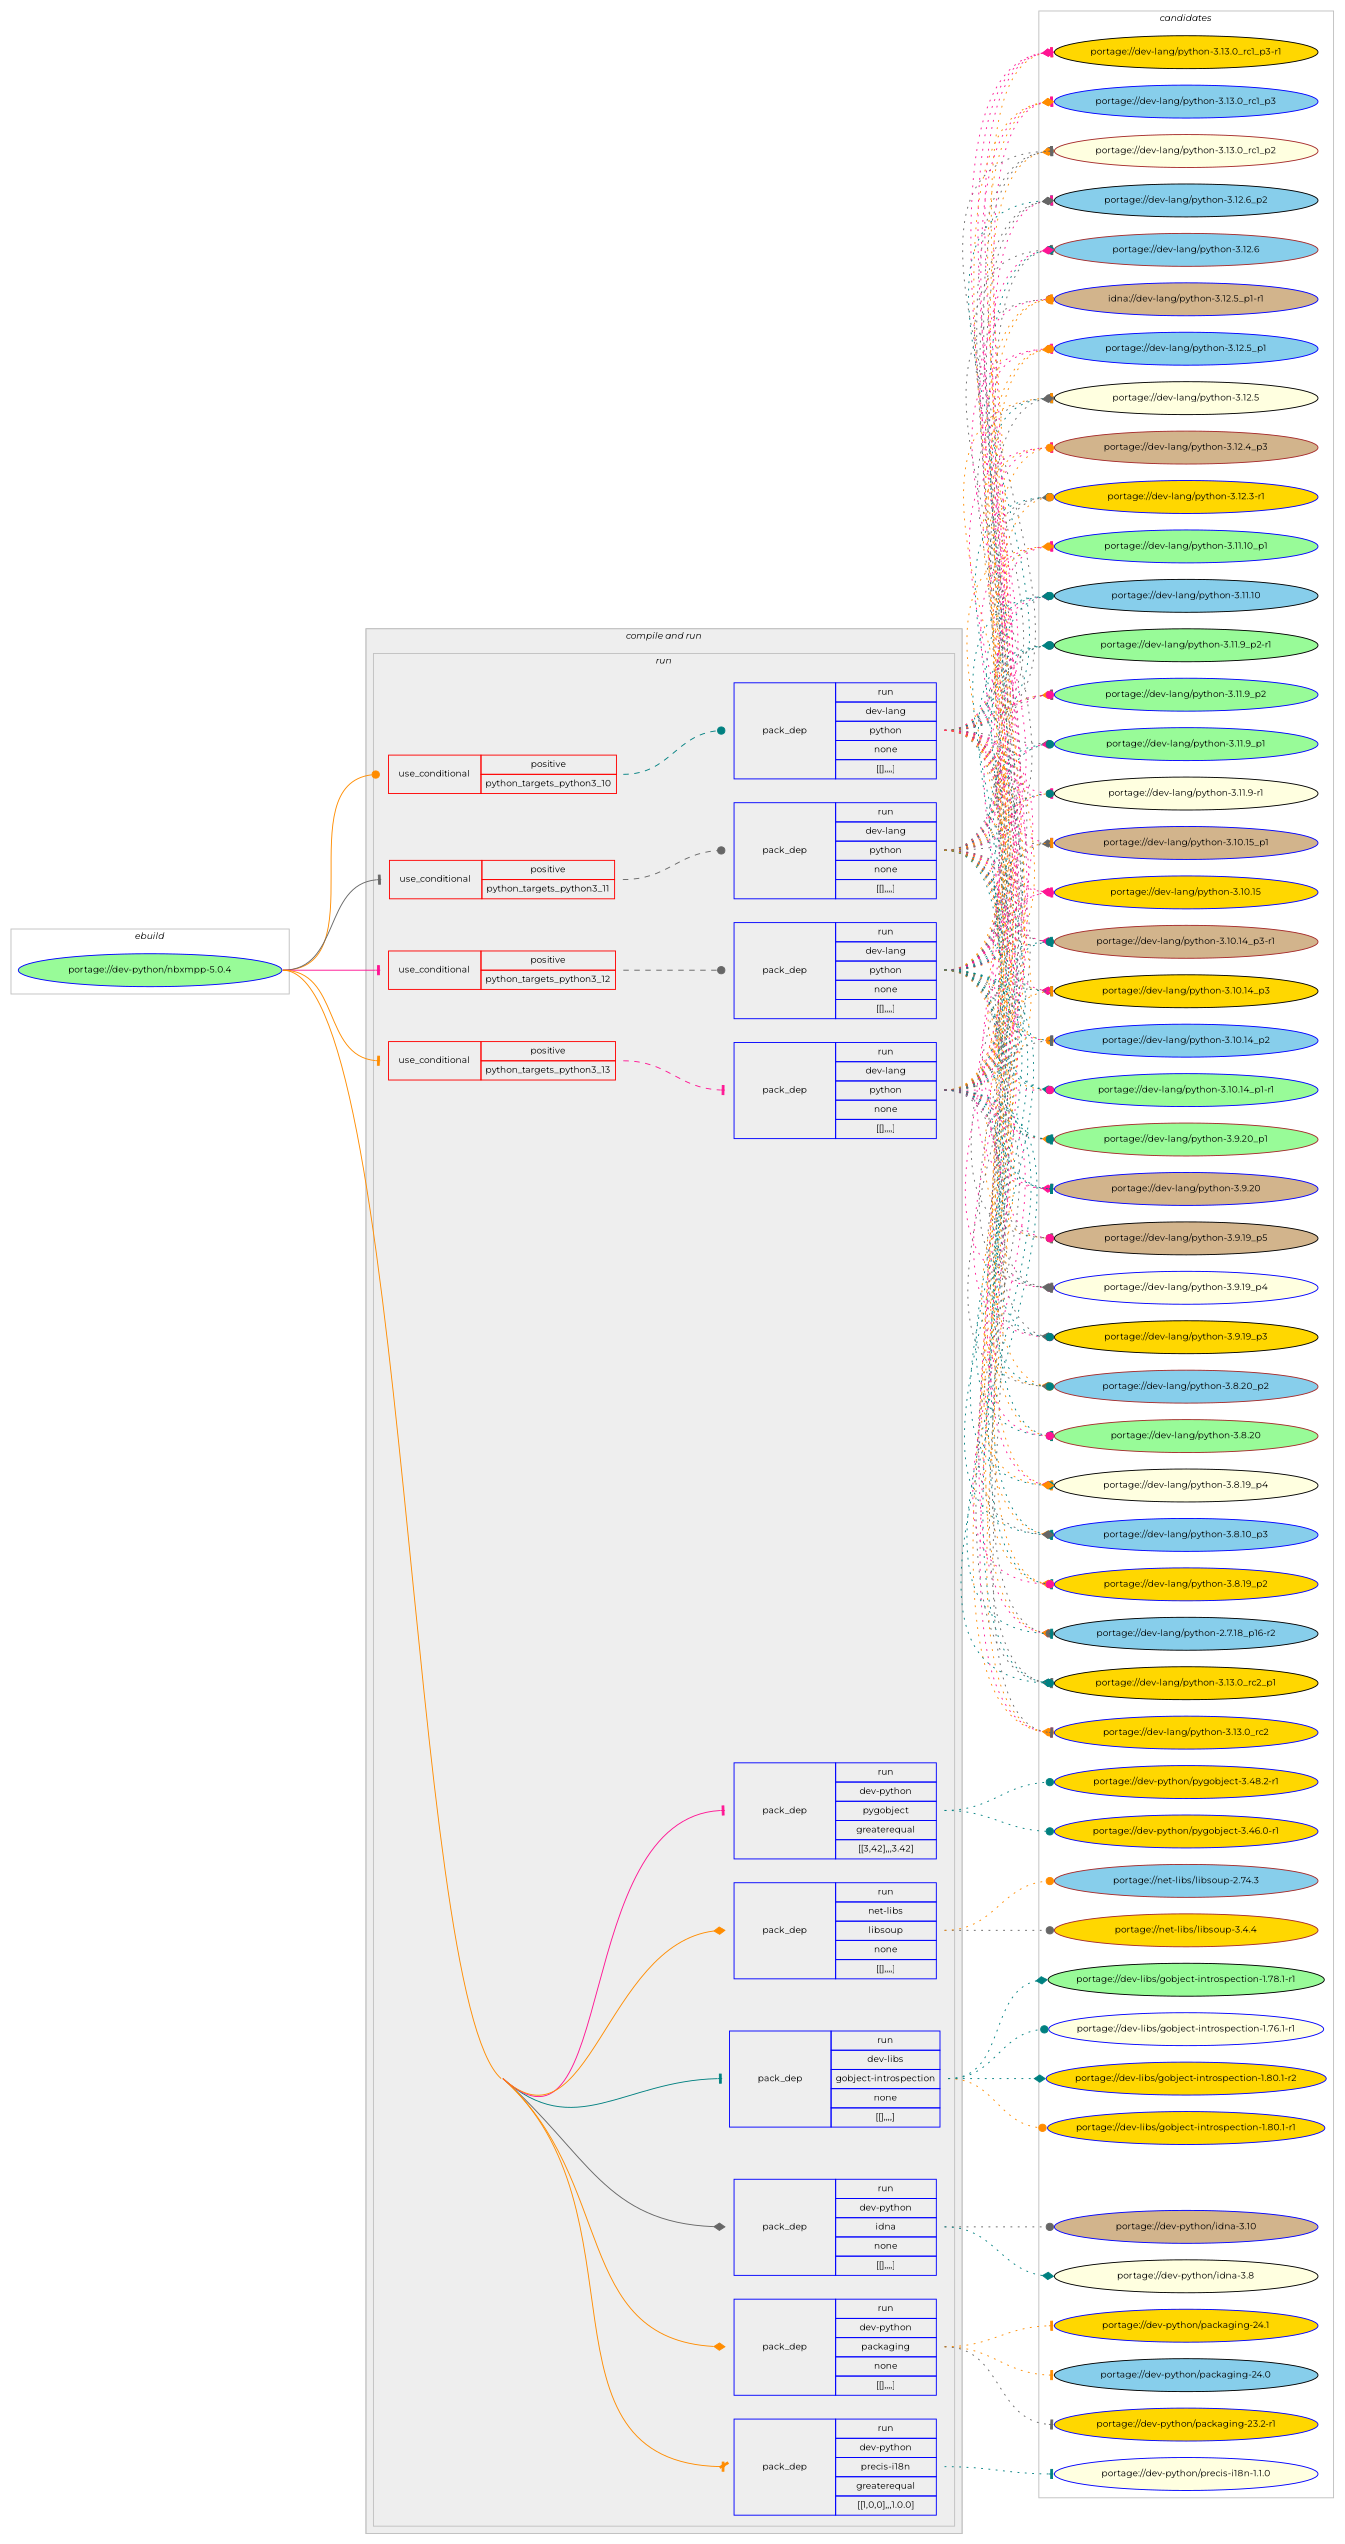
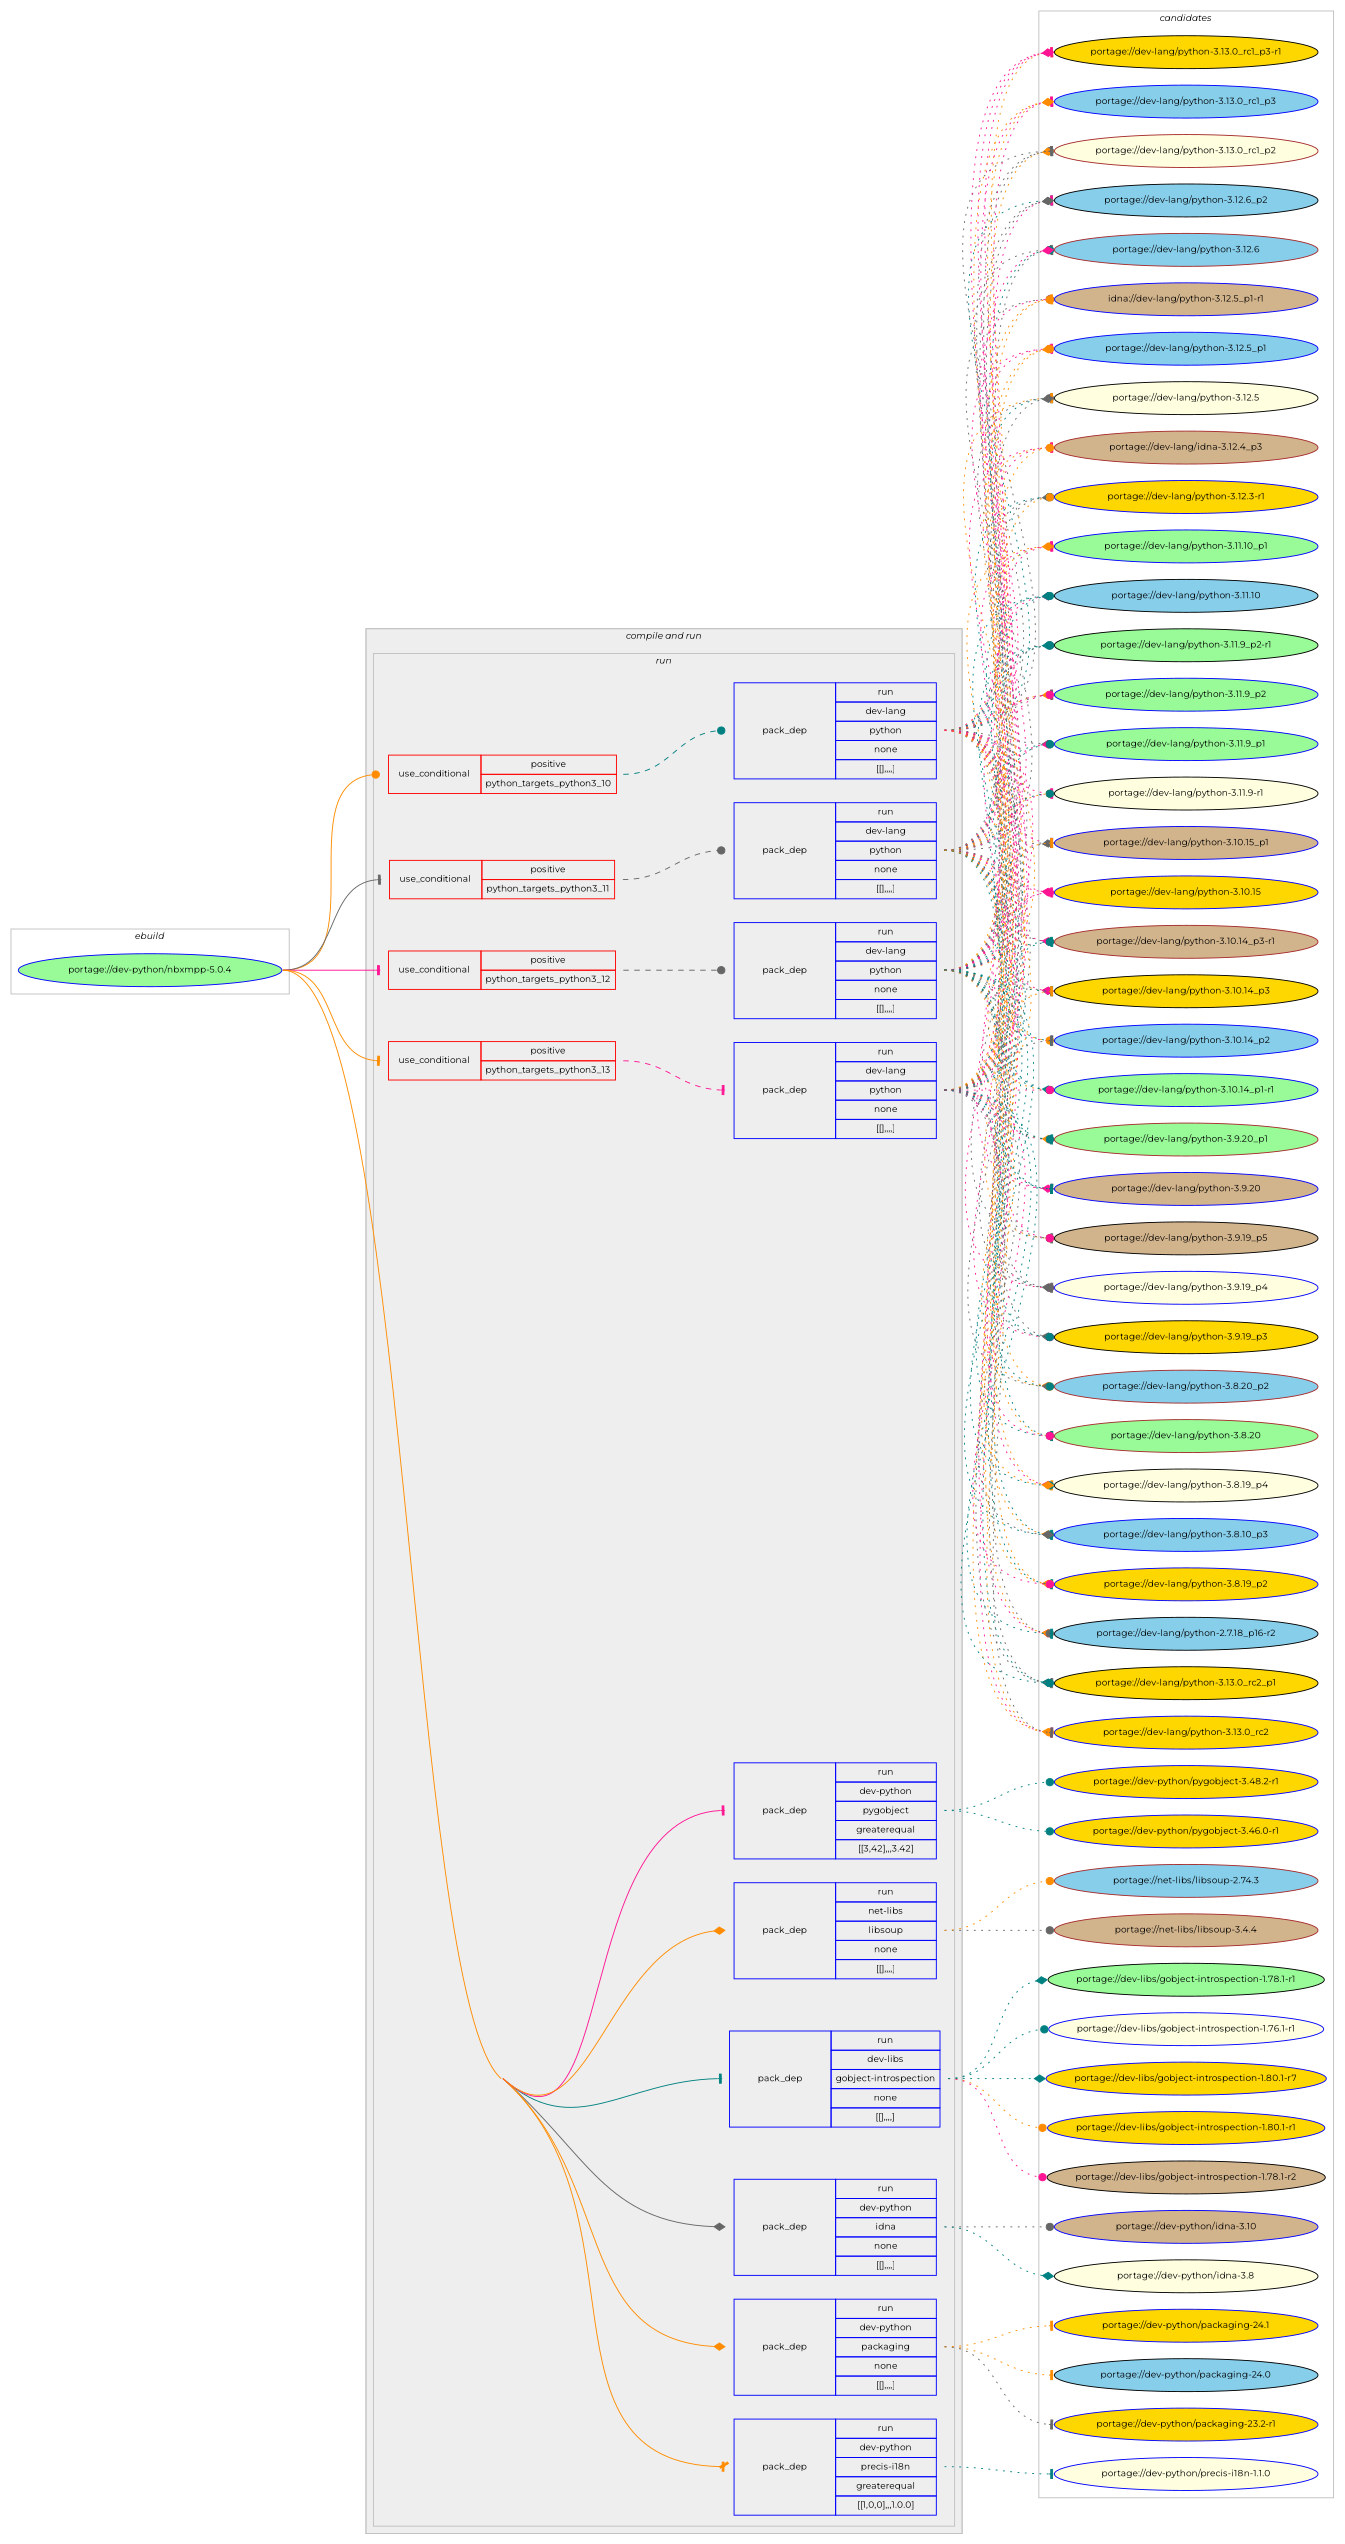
(1186, 448) -> (1186, 448)
(1186, 1930) -> (1186, 1930)
(1186, 2079) -> (1186, 2079)
none -> (1186, 2177)
